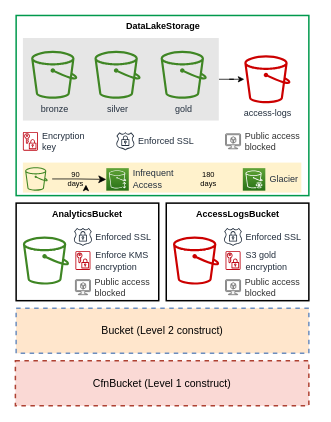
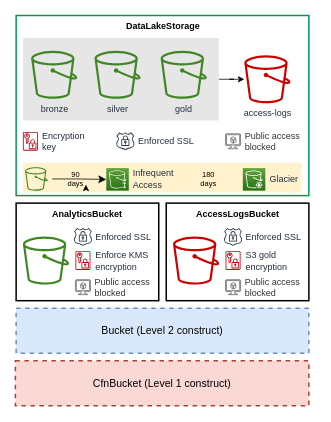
(162, 330) -> (162, 330)
